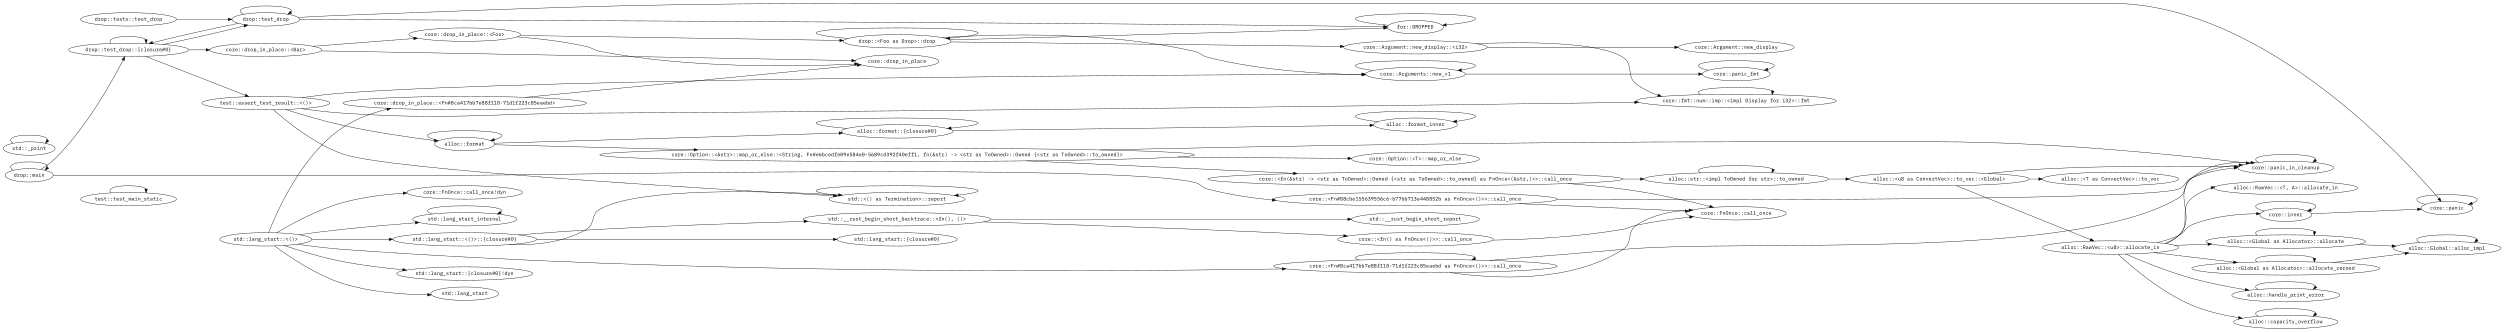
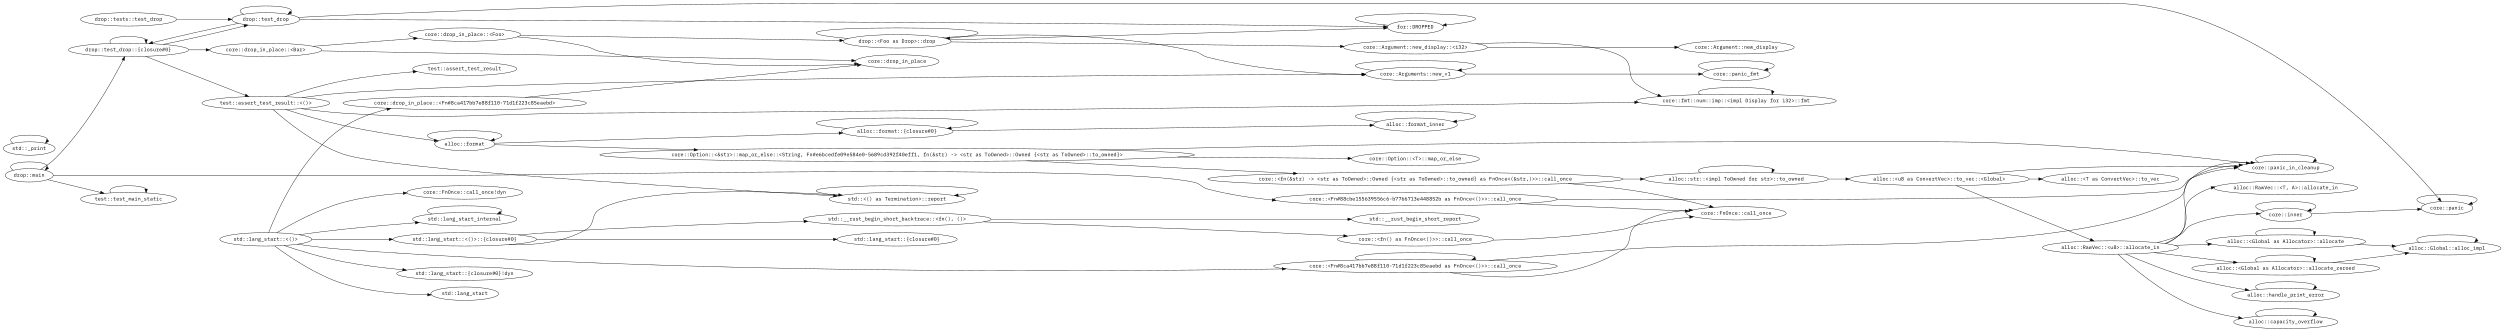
none -> (465, 69)
none -> (74, 186)
